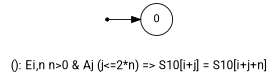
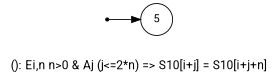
(157, 19) -> (157, 19)
